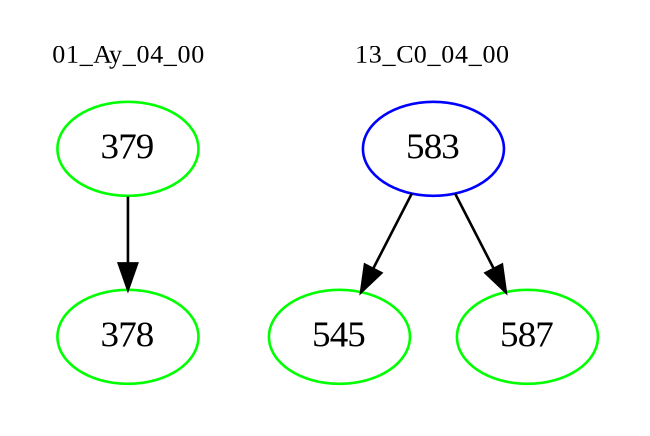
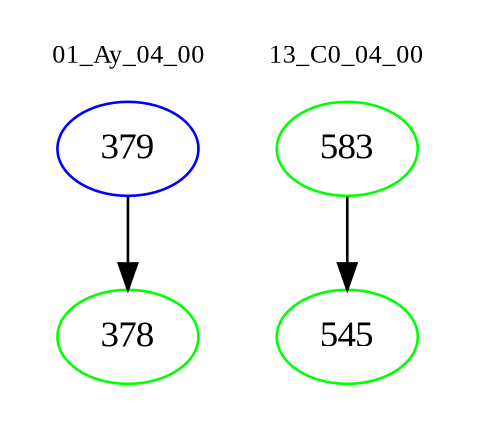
(128, 149) -> (128, 149)
(433, 149) -> (347, 149)
(527, 337) -> none
